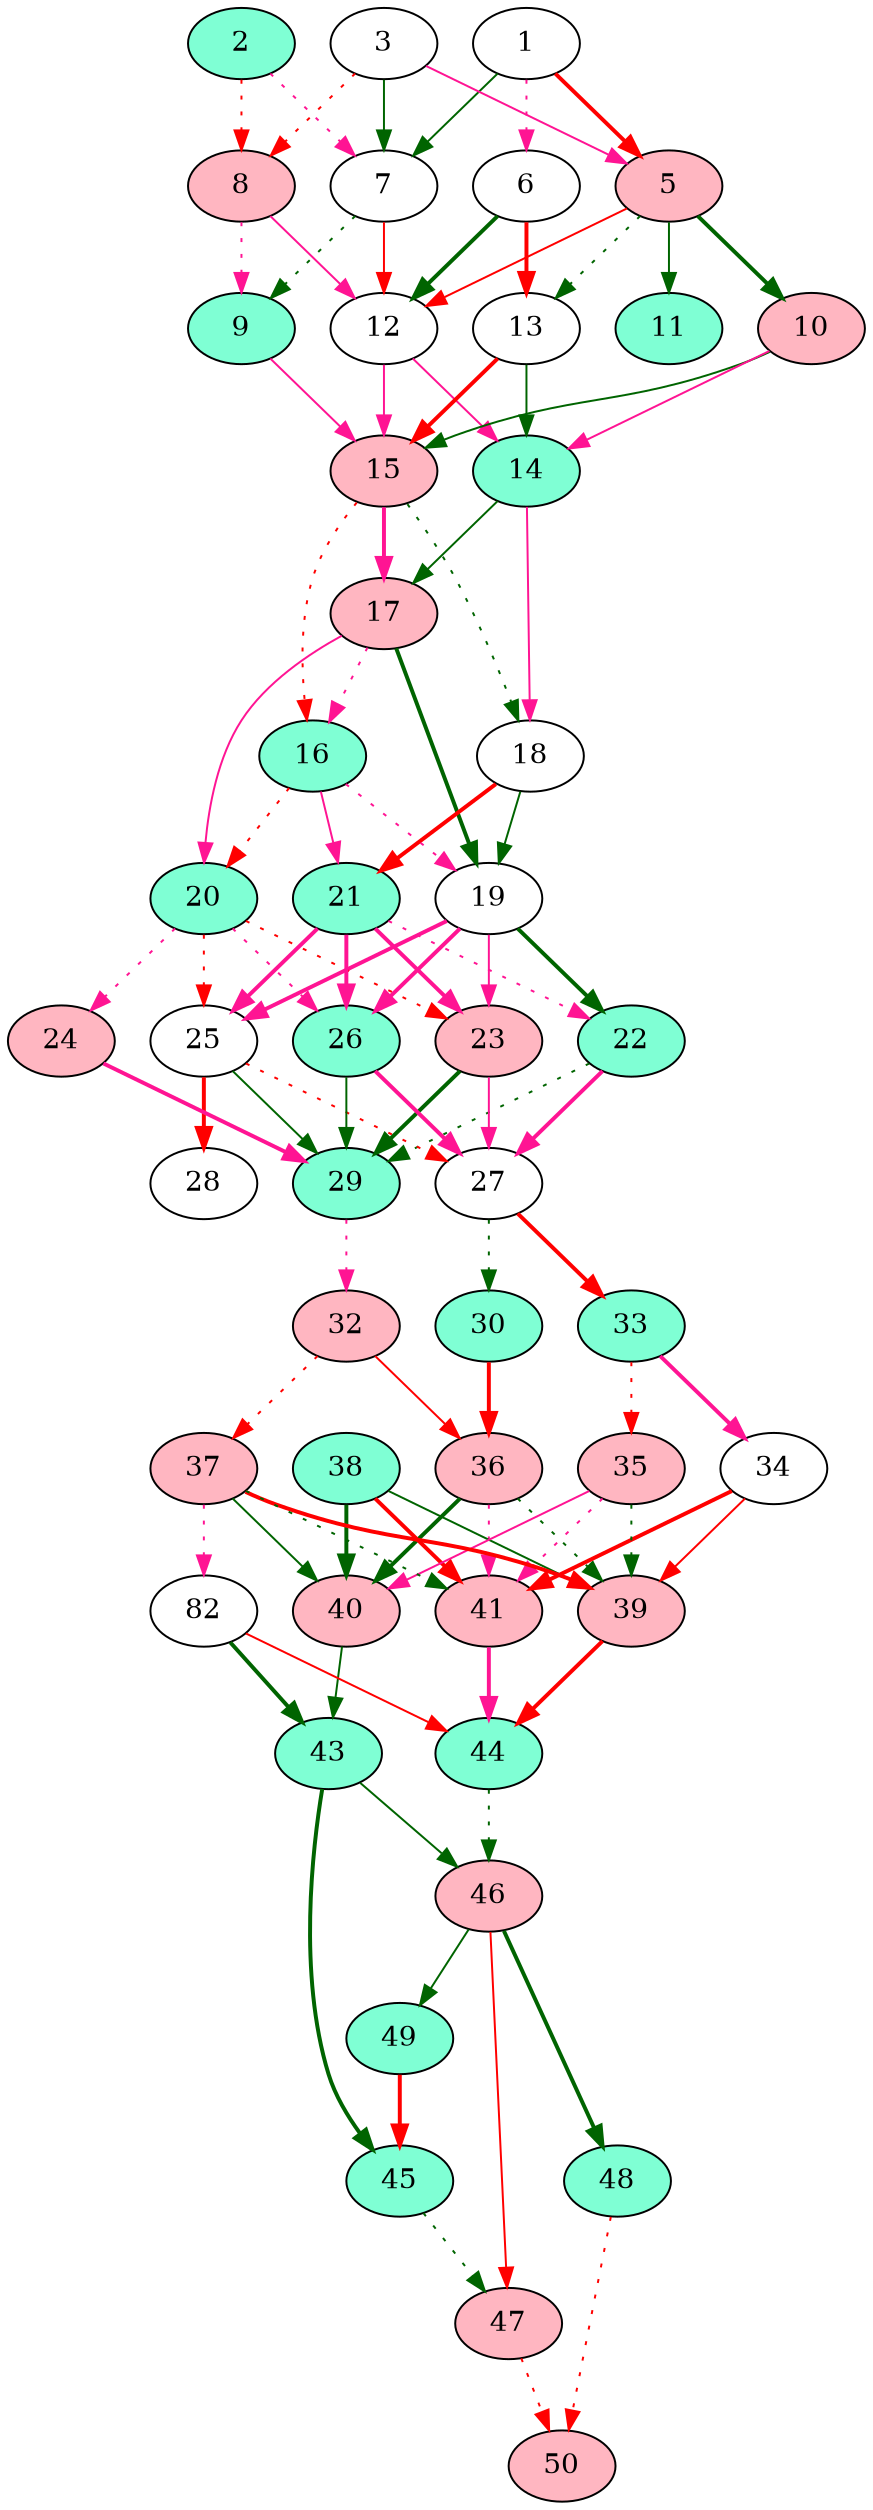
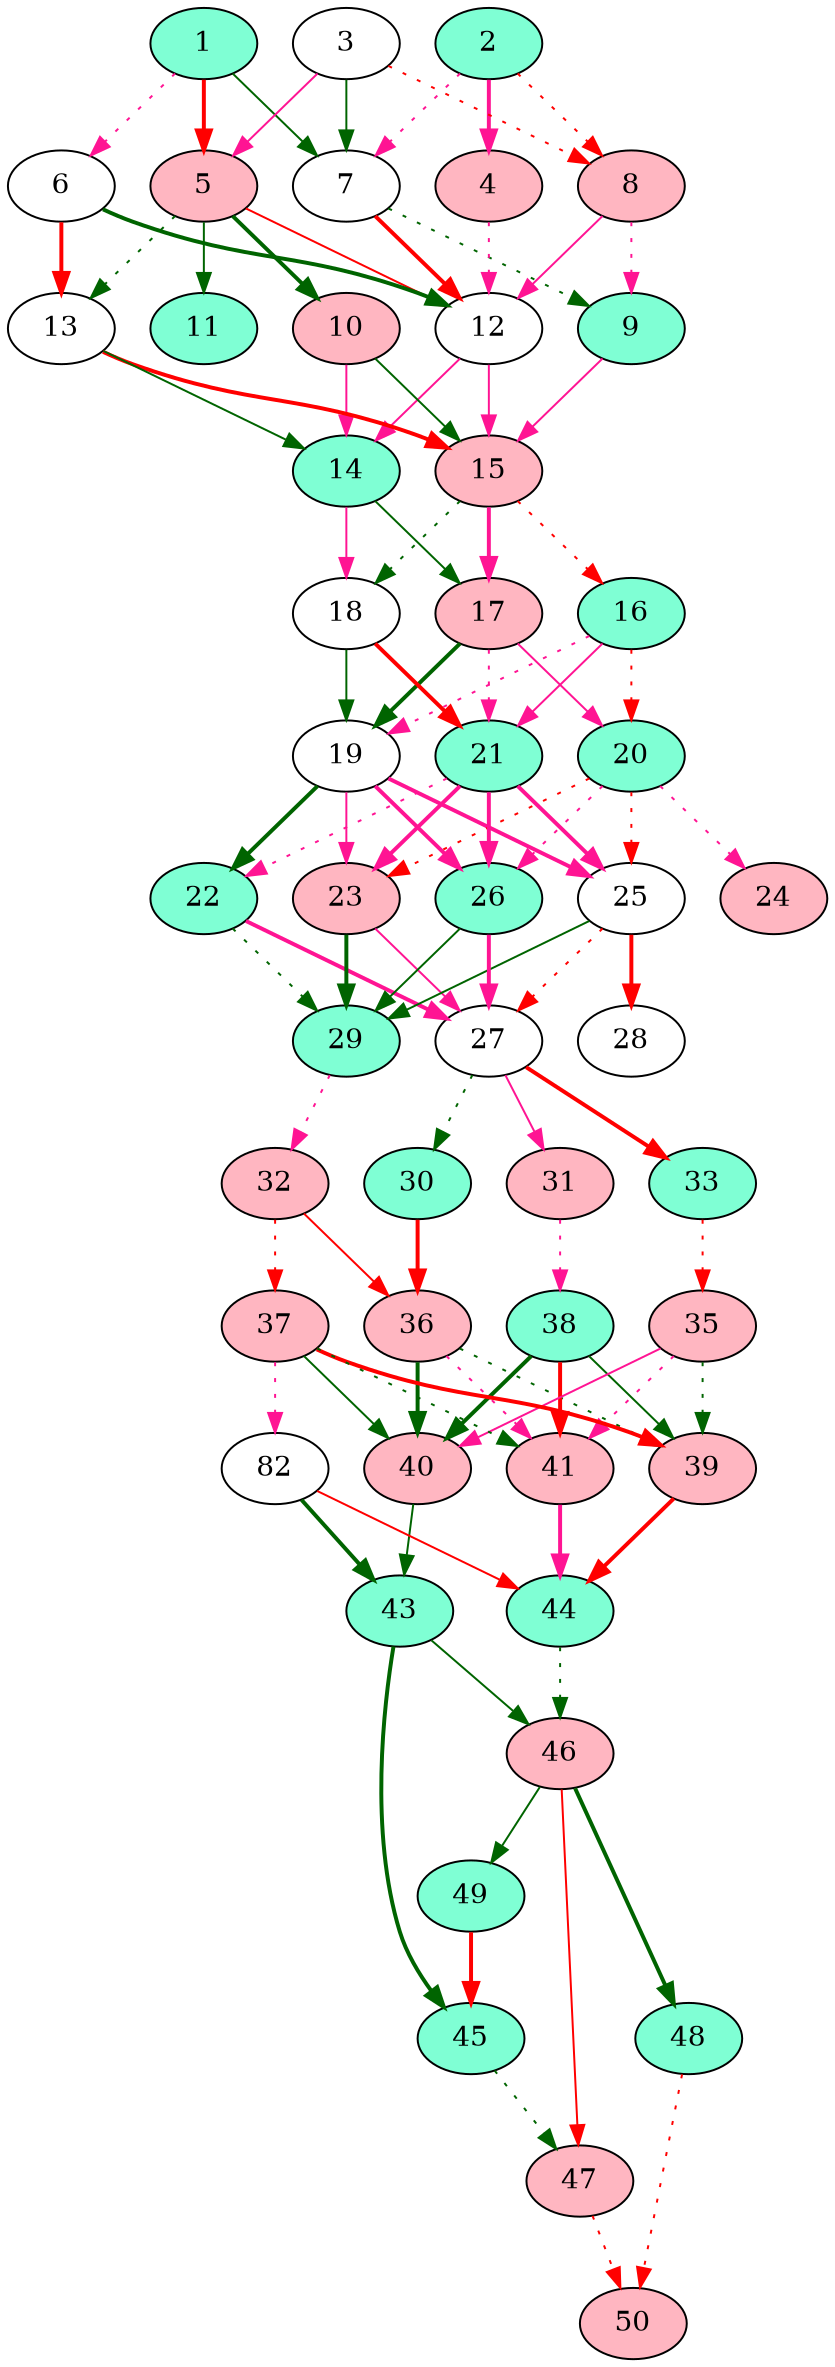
(526, 44) -> (204, 44)
none -> (489, 186)
(384, 248) -> (410, 250)
(353, 676) -> (489, 671)
(190, 1106) -> none
none -> (560, 1184)
(774, 1469) -> none
